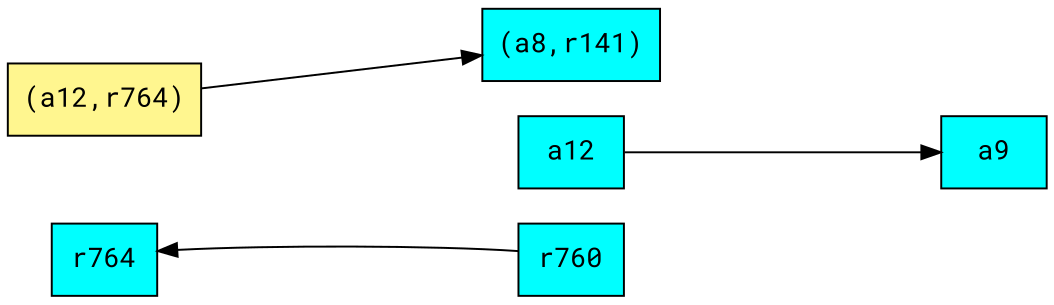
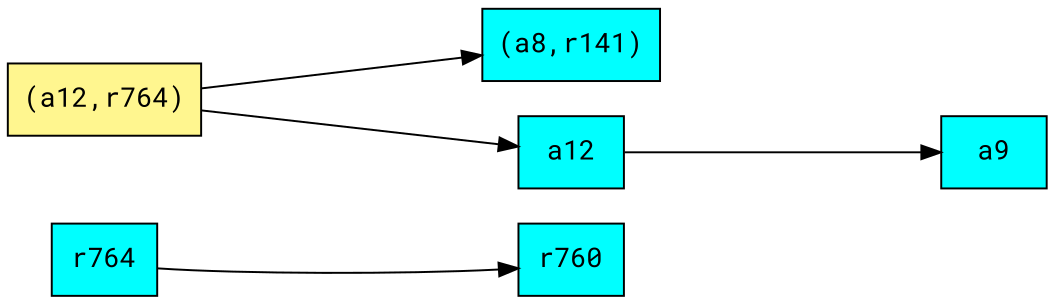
none -> (350, 127)
(348, 247) -> (328, 273)
